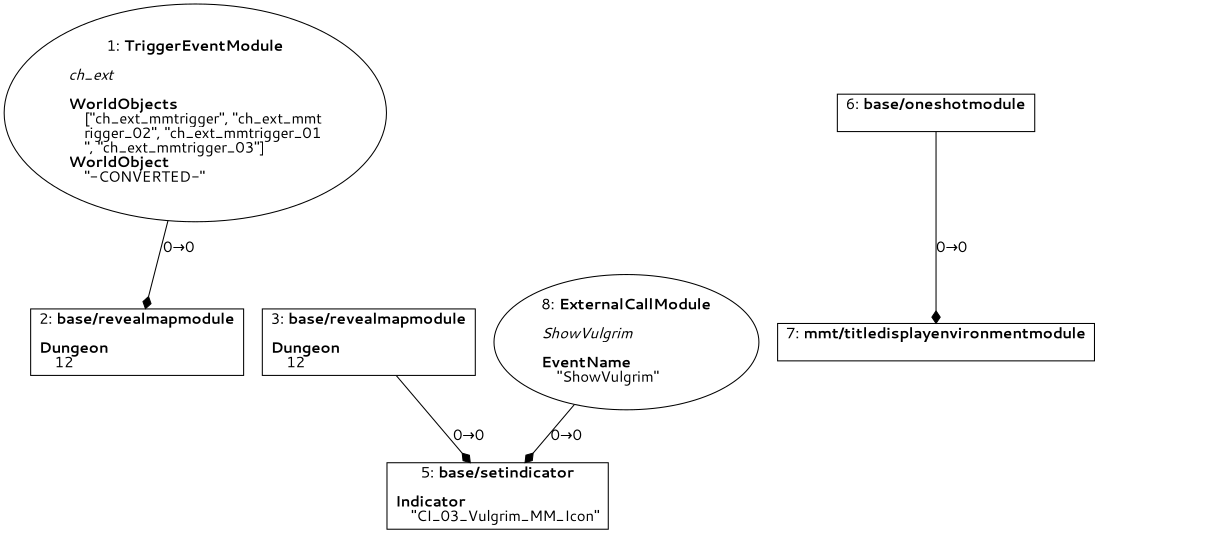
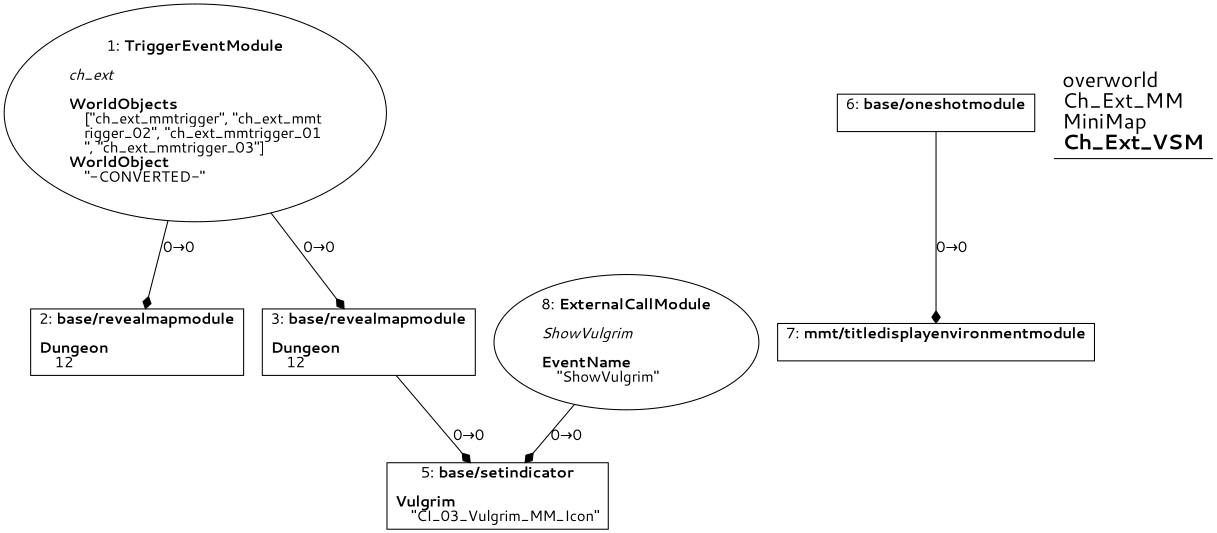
none -> (1133, 113)
none -> (304, 256)
(431, 502) -> (425, 502)
